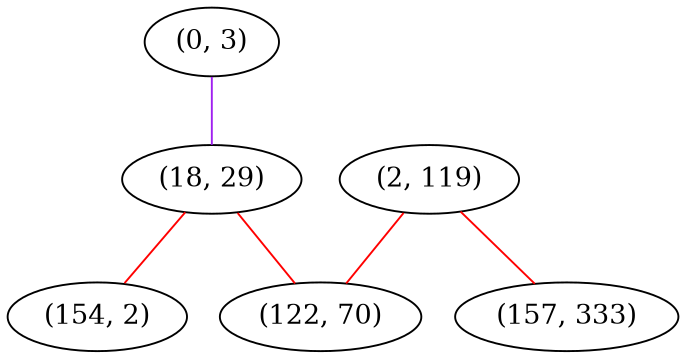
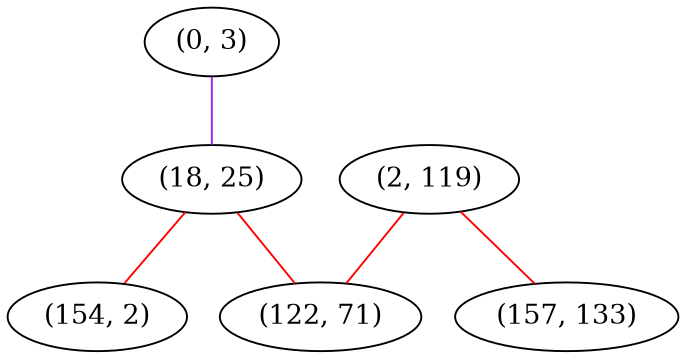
(212, 179) -> (212, 179)
(321, 317) -> (321, 317)
(567, 317) -> (567, 317)
